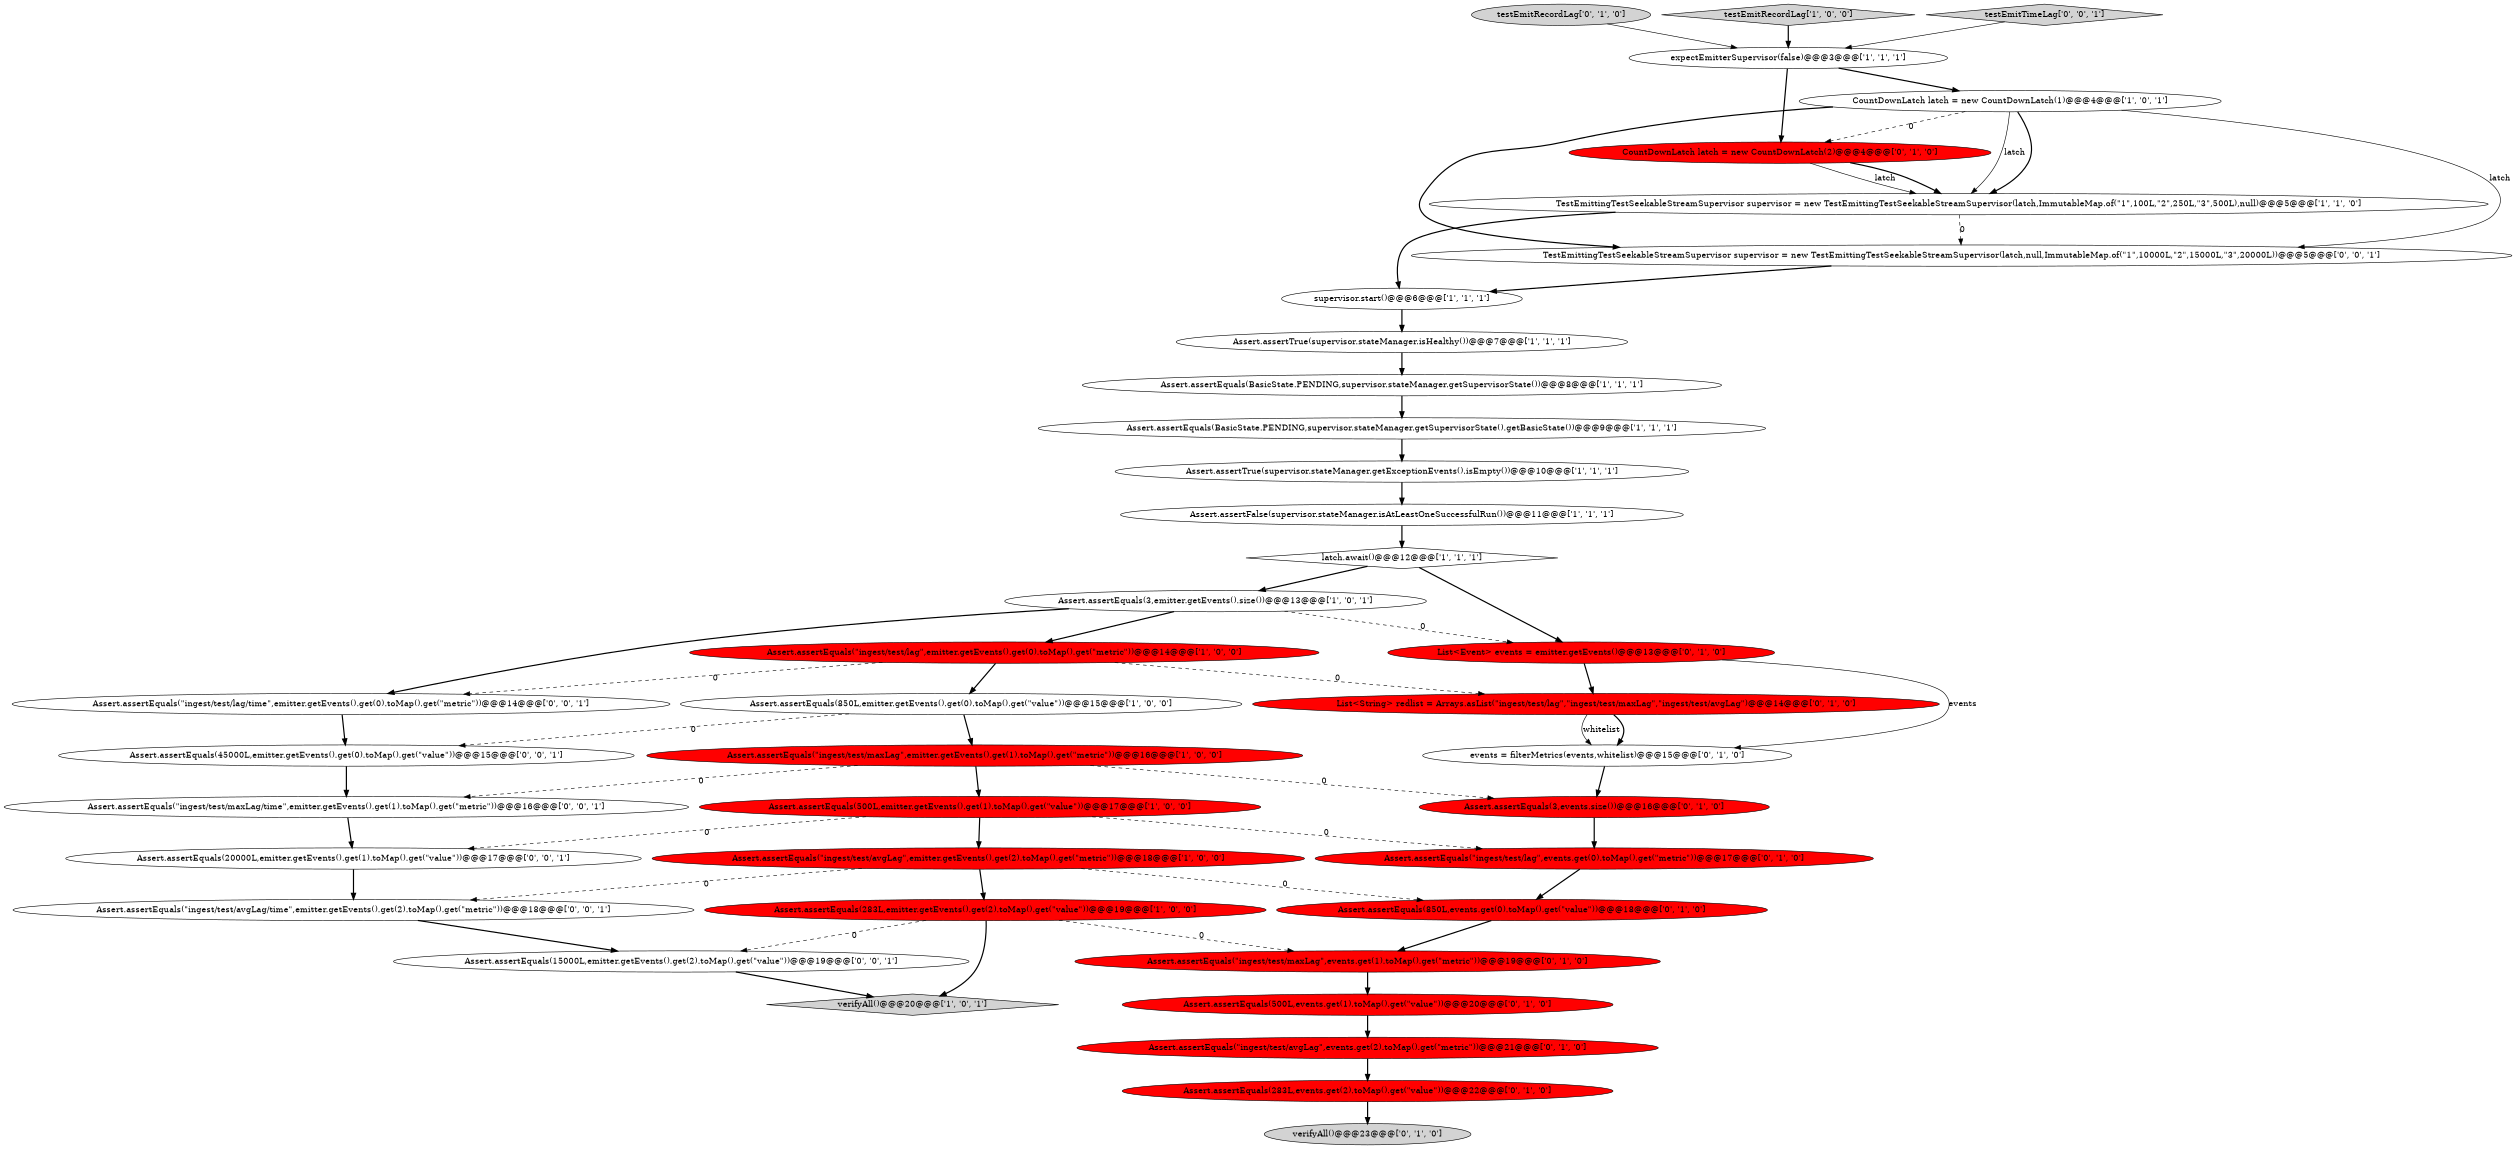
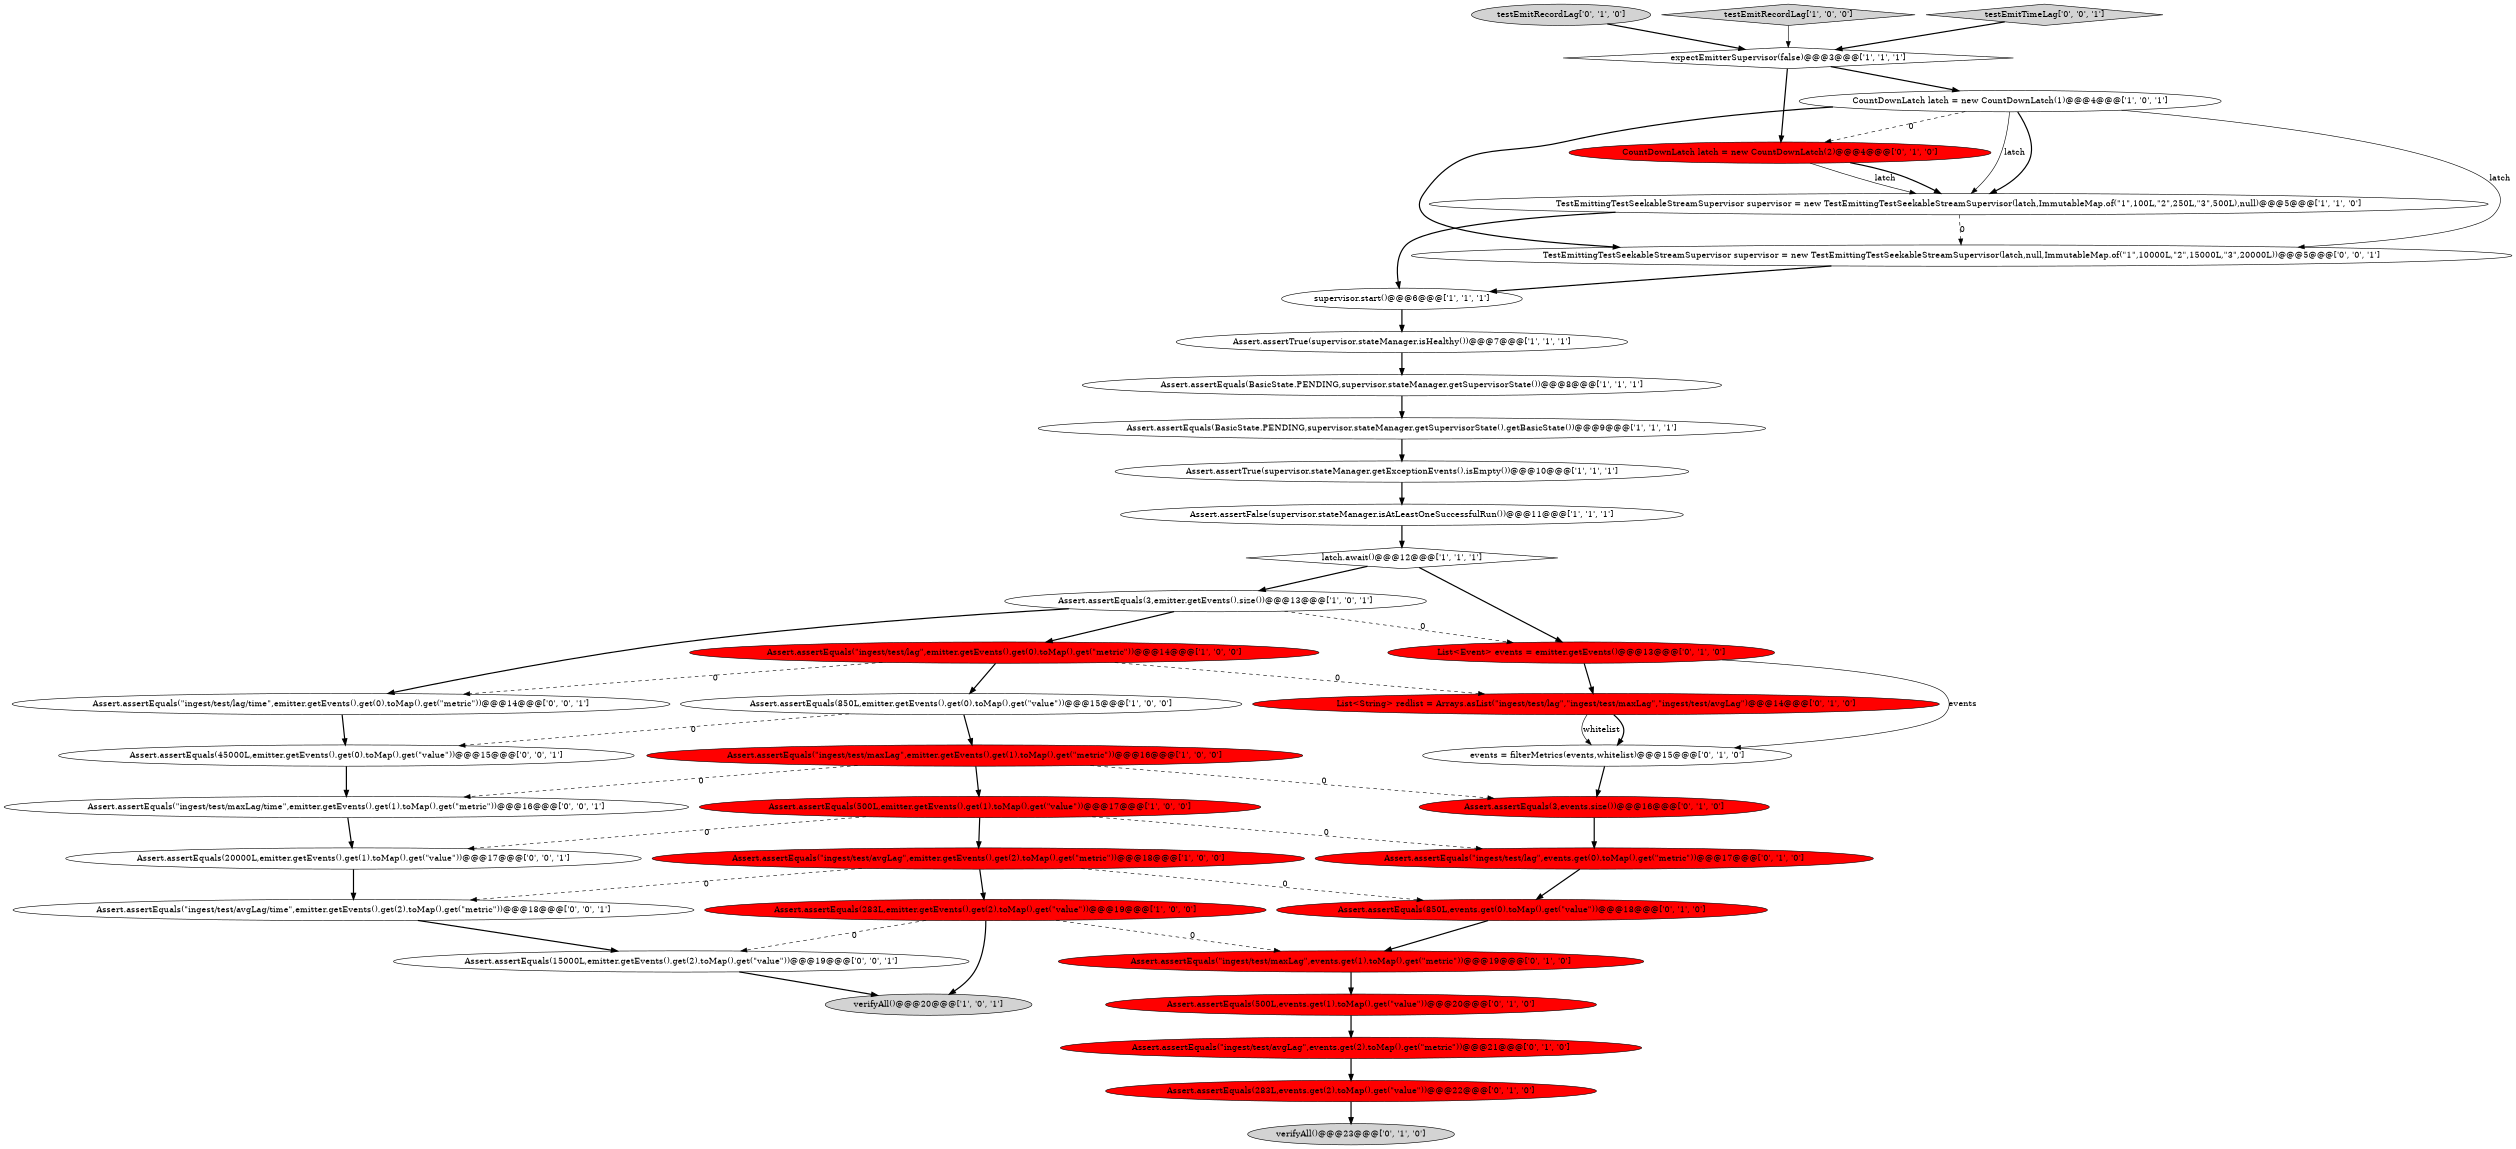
(1788, 33) -> (1788, 33)
(1928, 34) -> (1923, 35)
(1669, 35) -> (1673, 36)
(1788, 58) -> (1788, 58)
(913, 1005) -> (929, 1005)
